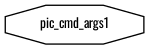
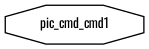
(75, 25) -> (75, 25)
